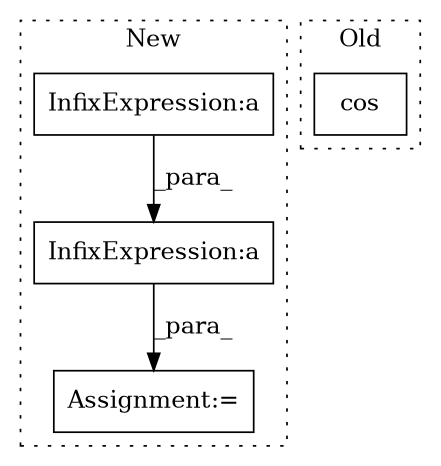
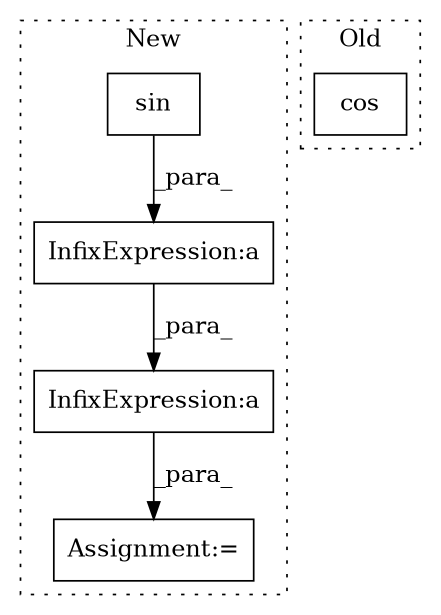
none -> (154, 104)
